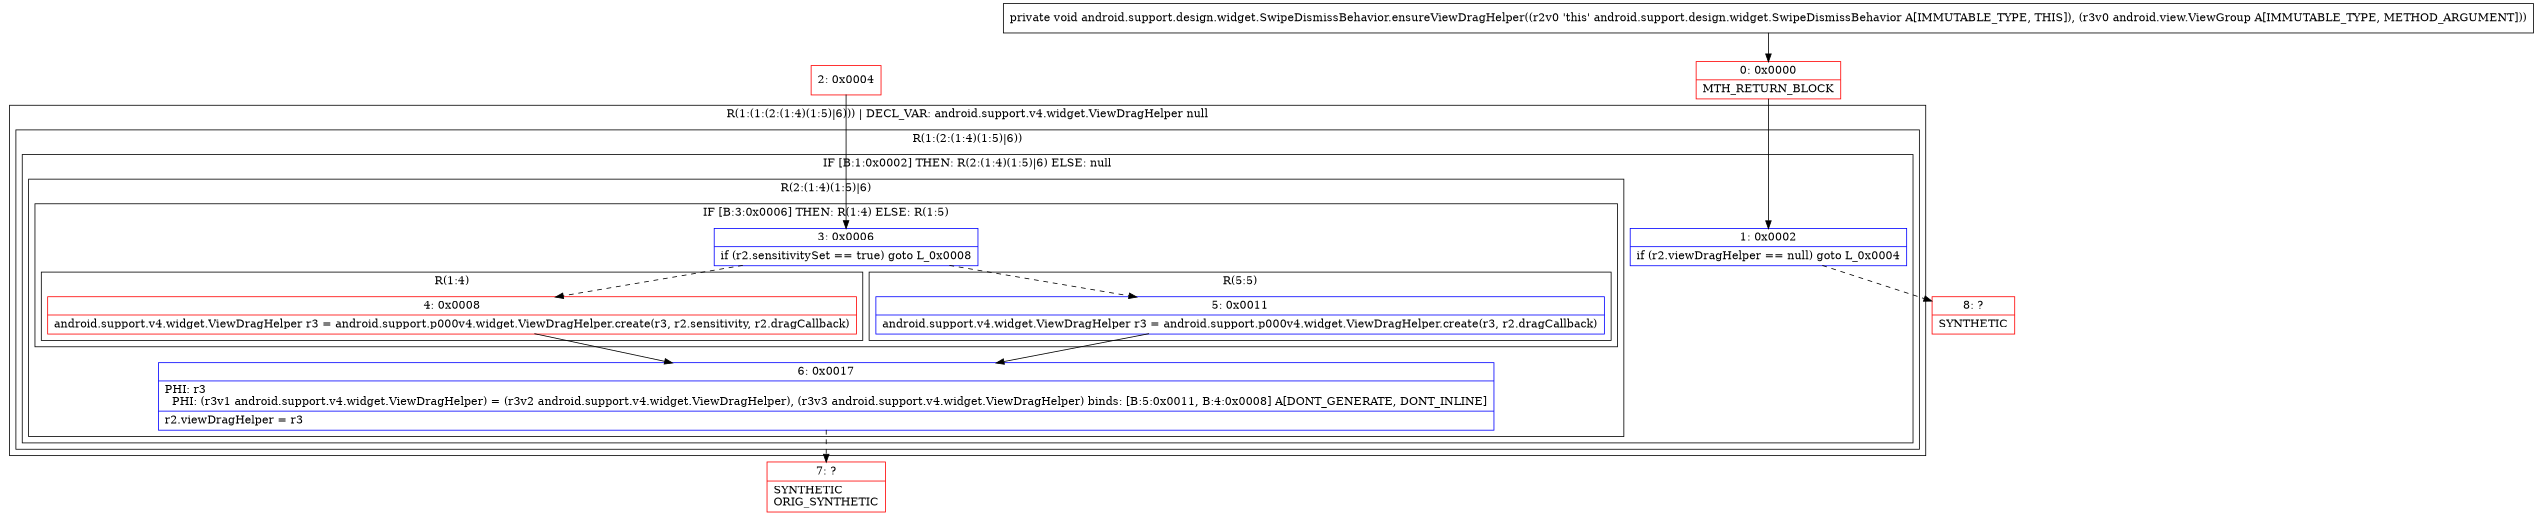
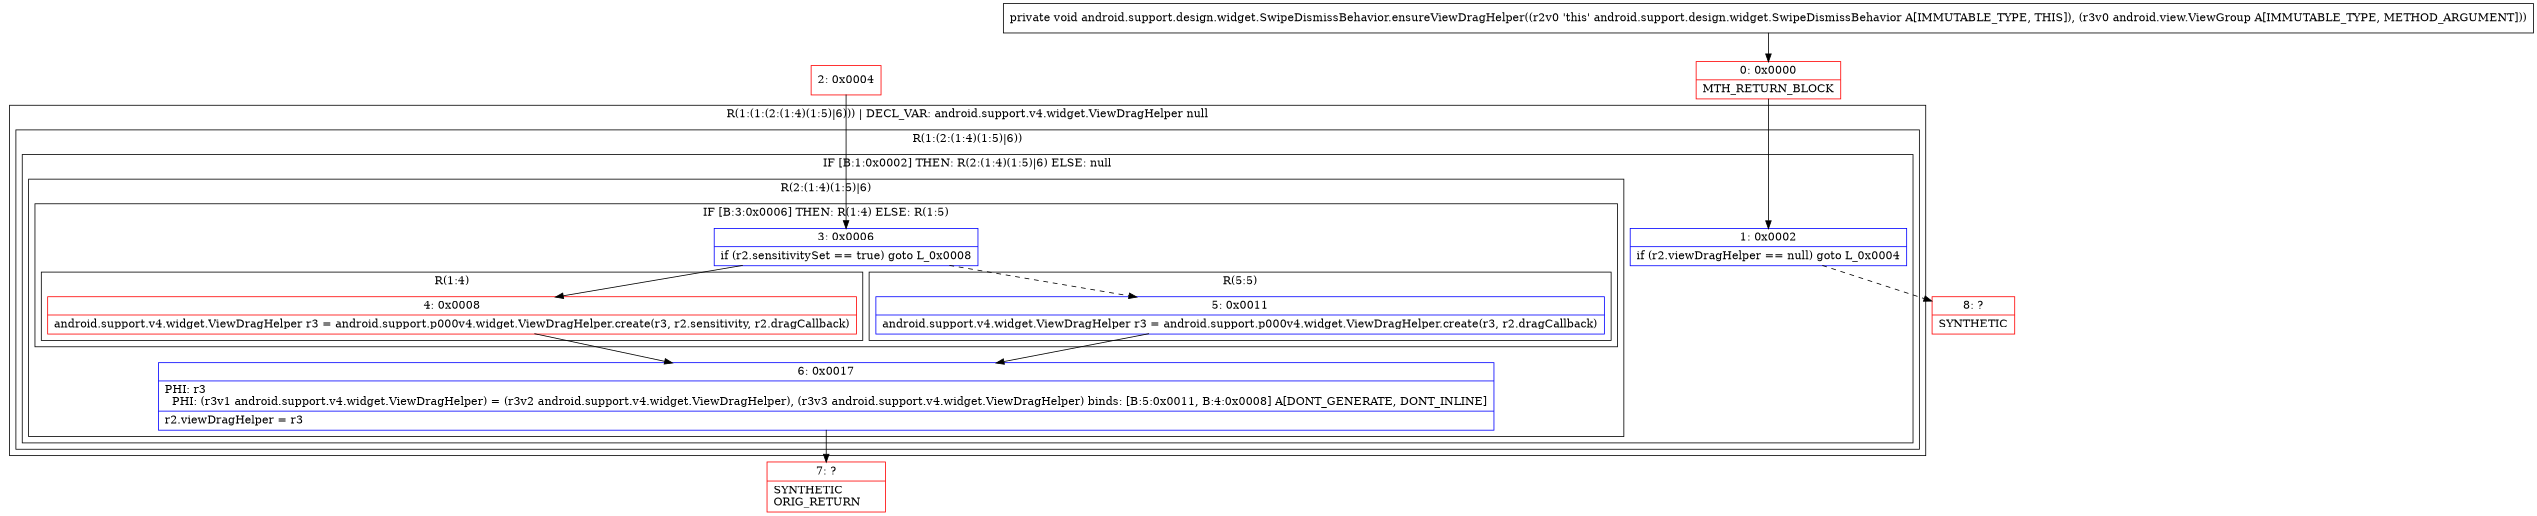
(653, 281) -> (653, 281)
(826, 442) -> (826, 442)
(826, 502) -> (817, 502)
